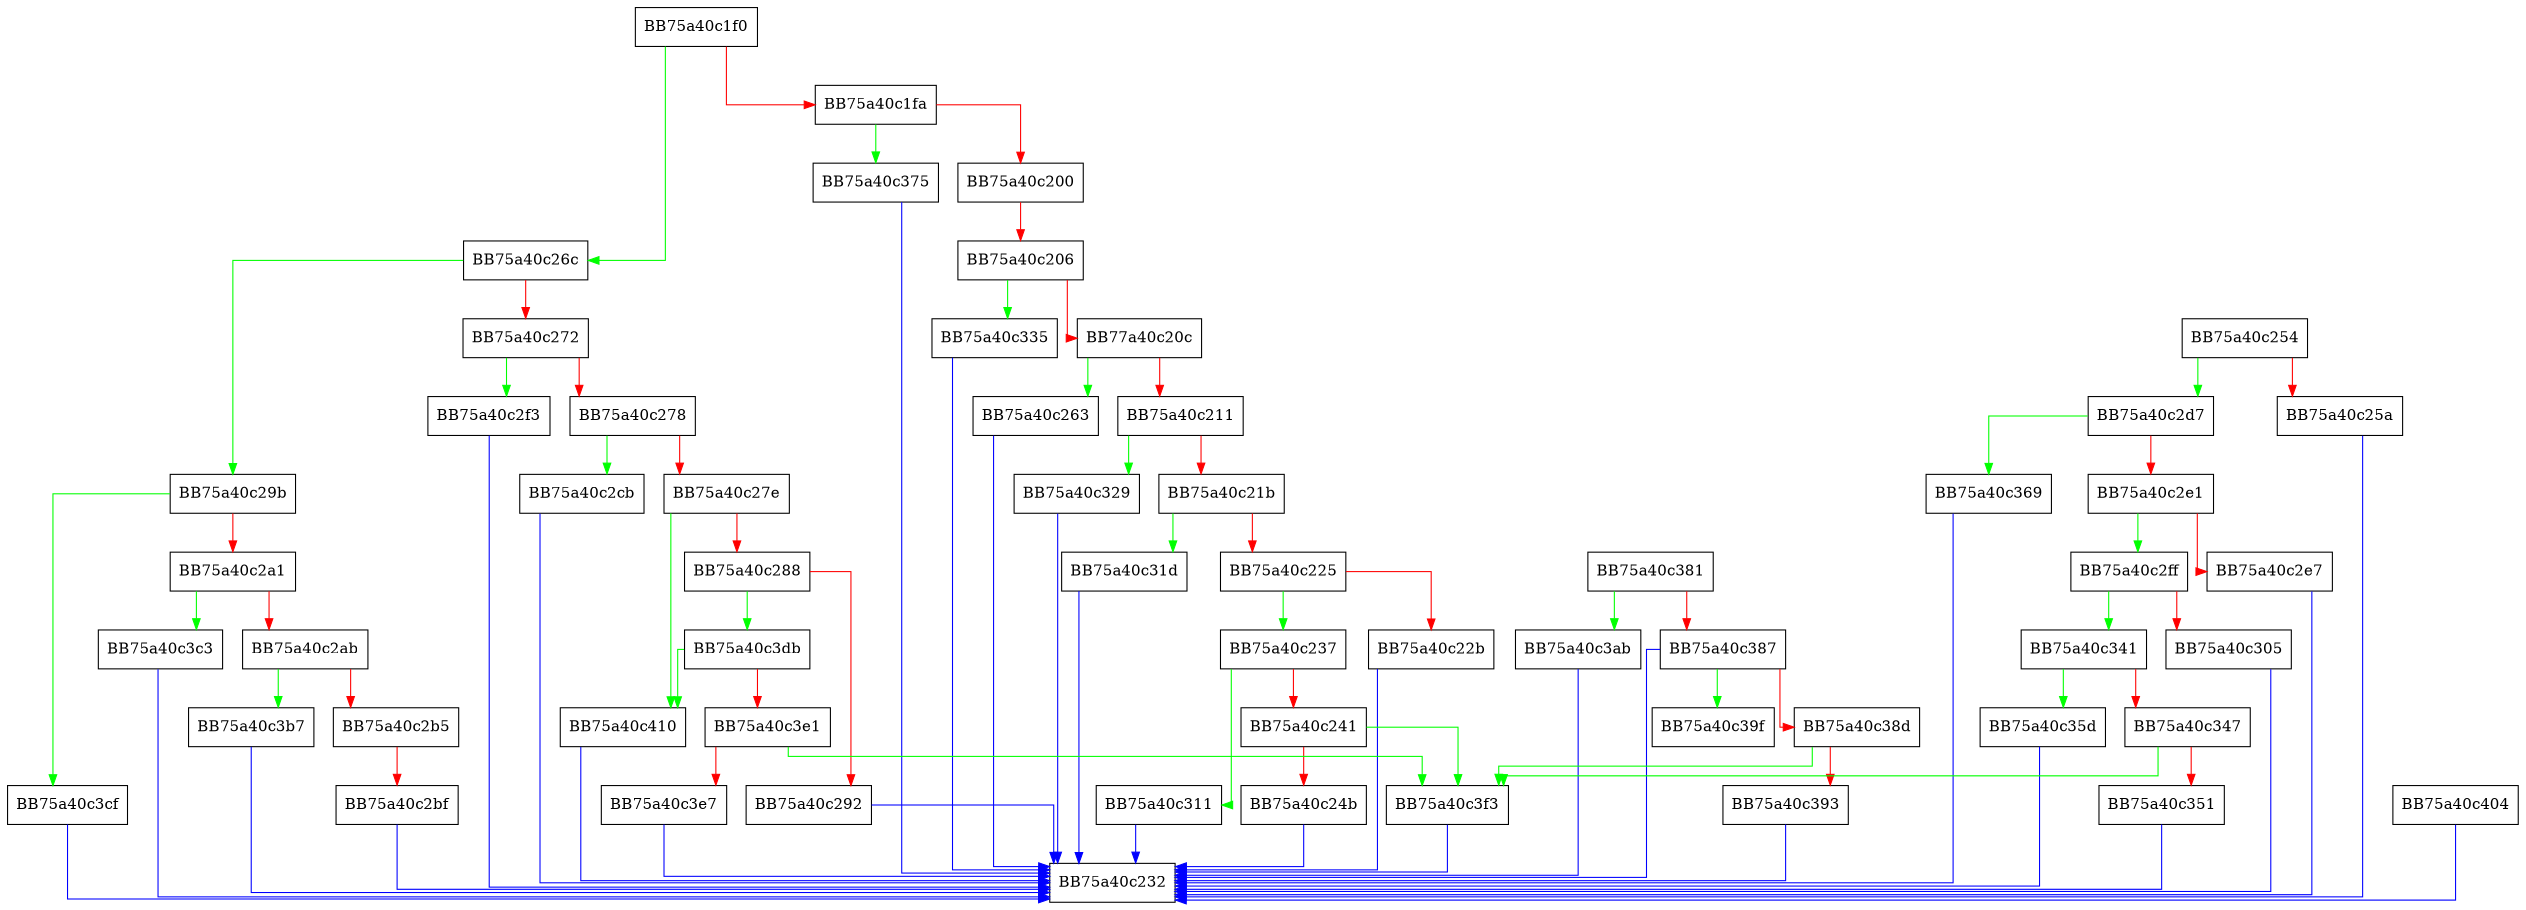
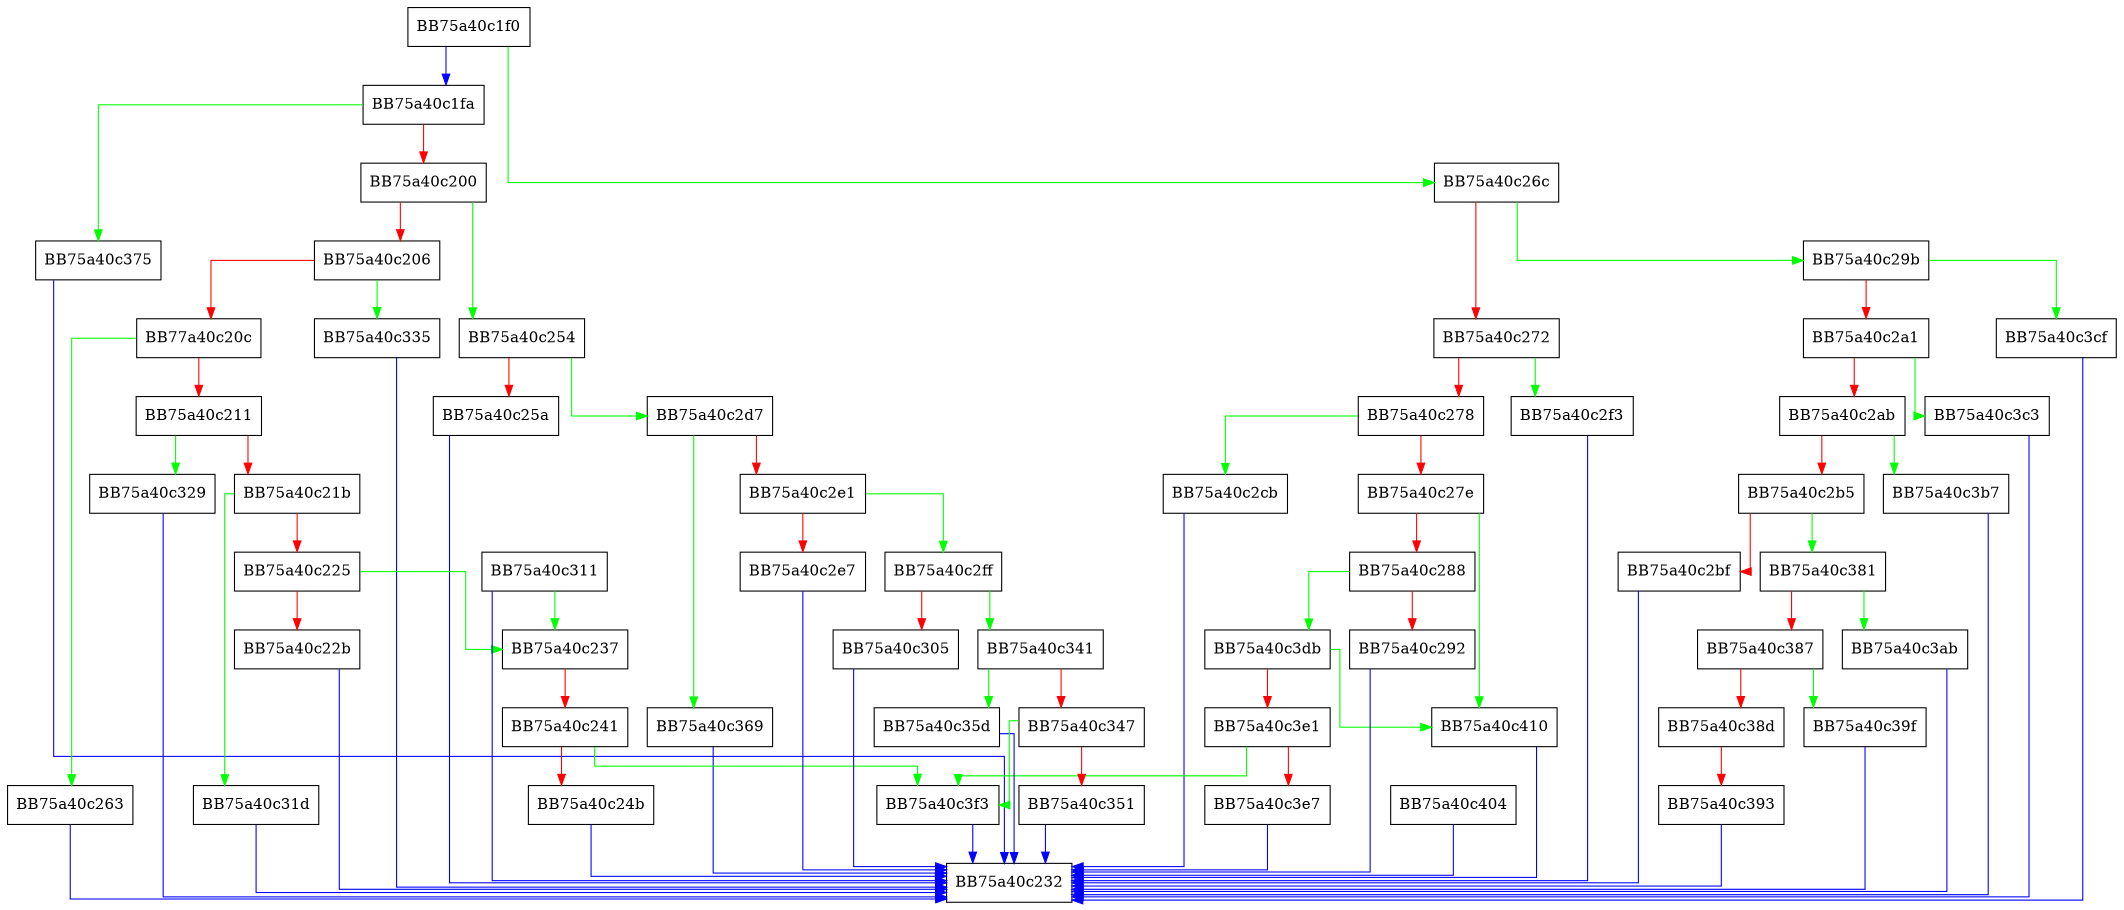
(736, 105) -> (446, 60)
none -> (473, 255)
none -> (1812, 527)
(1231, 738) -> (555, 605)
(1661, 766) -> none
(1647, 864) -> (1545, 889)
